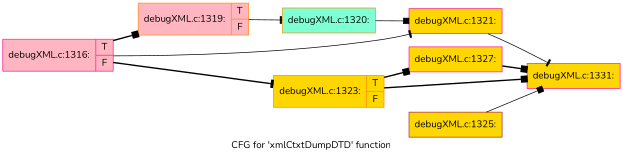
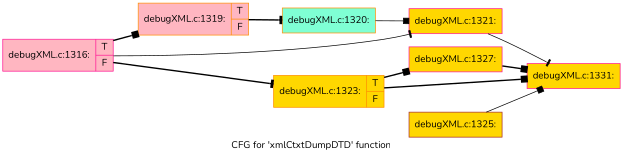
(264, 20) -> (264, 20)
